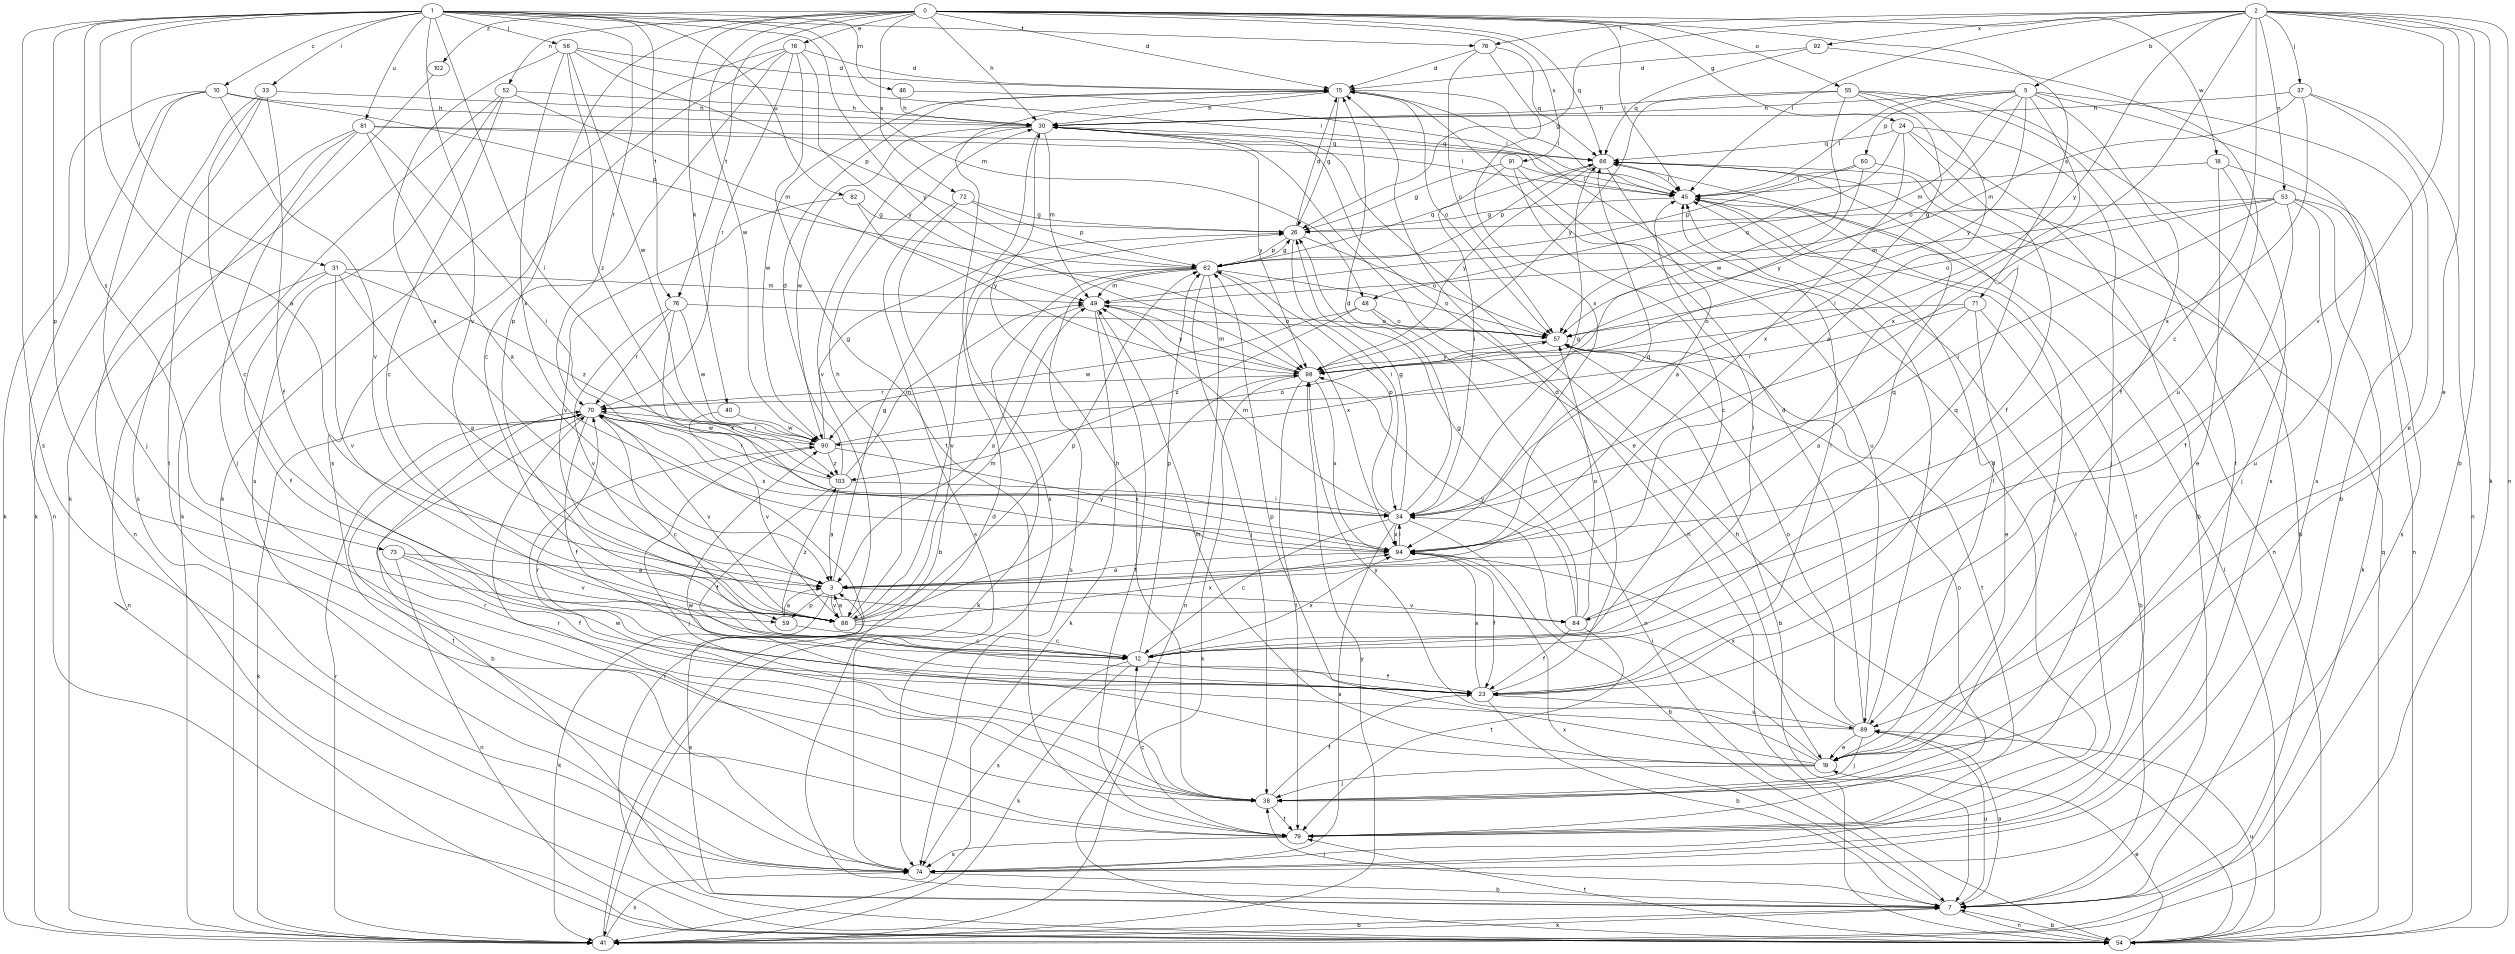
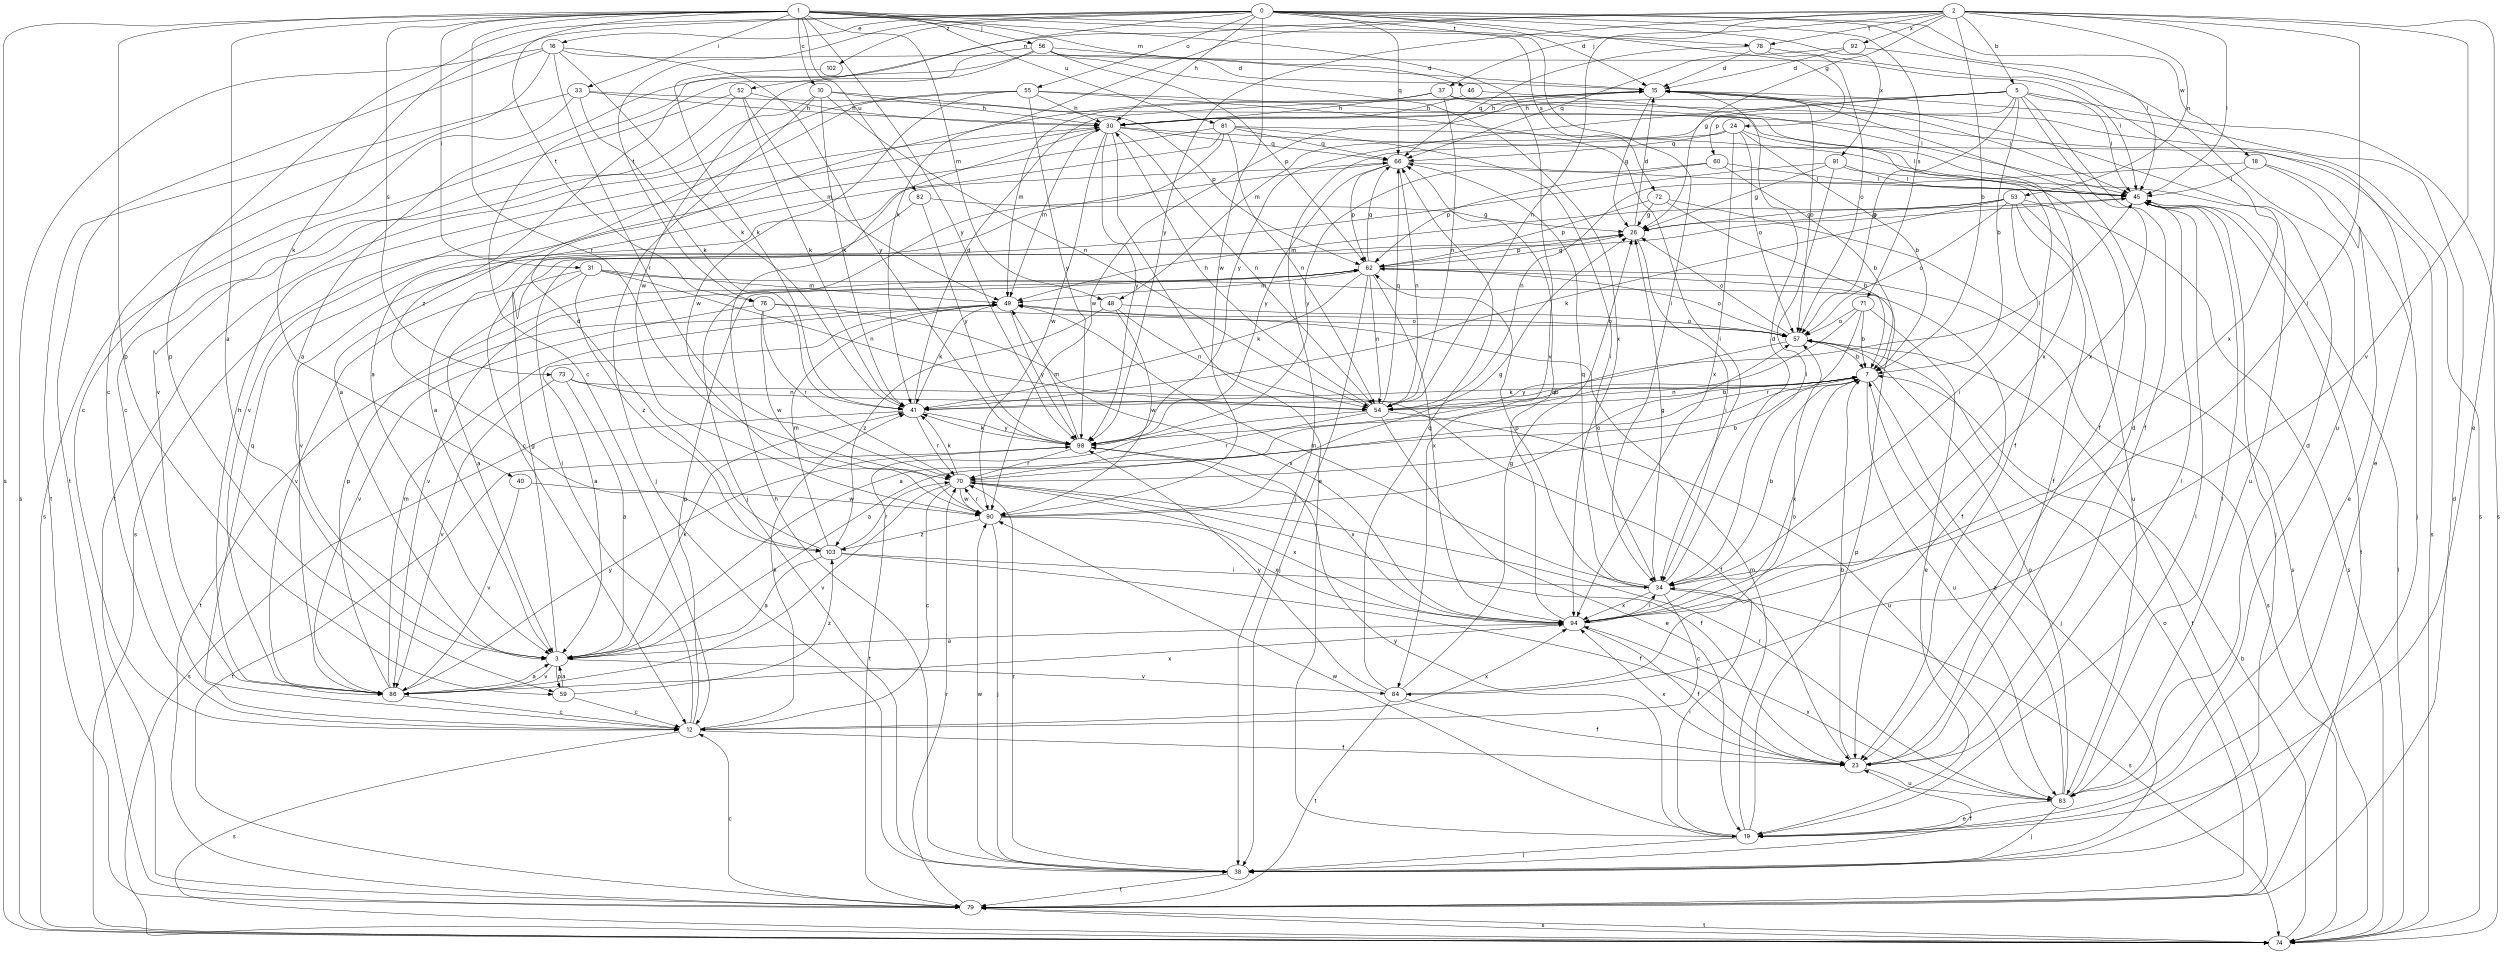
(1430, 288) -> (1717, 287)
(515, 681) -> (1627, 926)
(1864, 730) -> (2062, 801)
